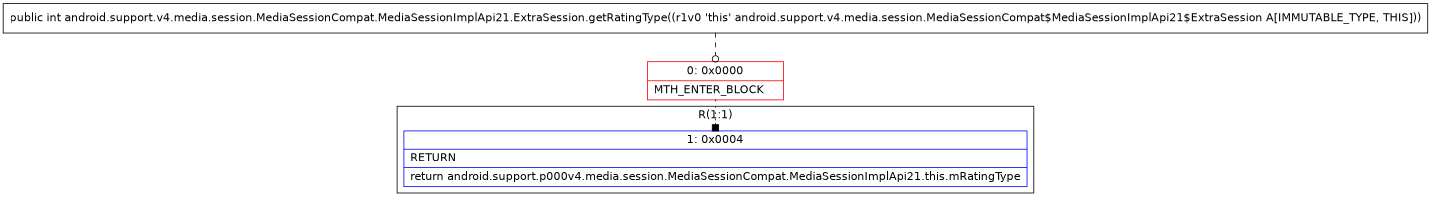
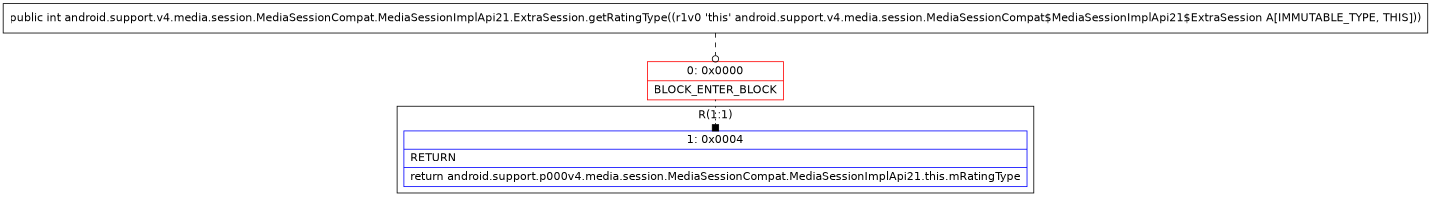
(709, 90) -> (715, 90)
